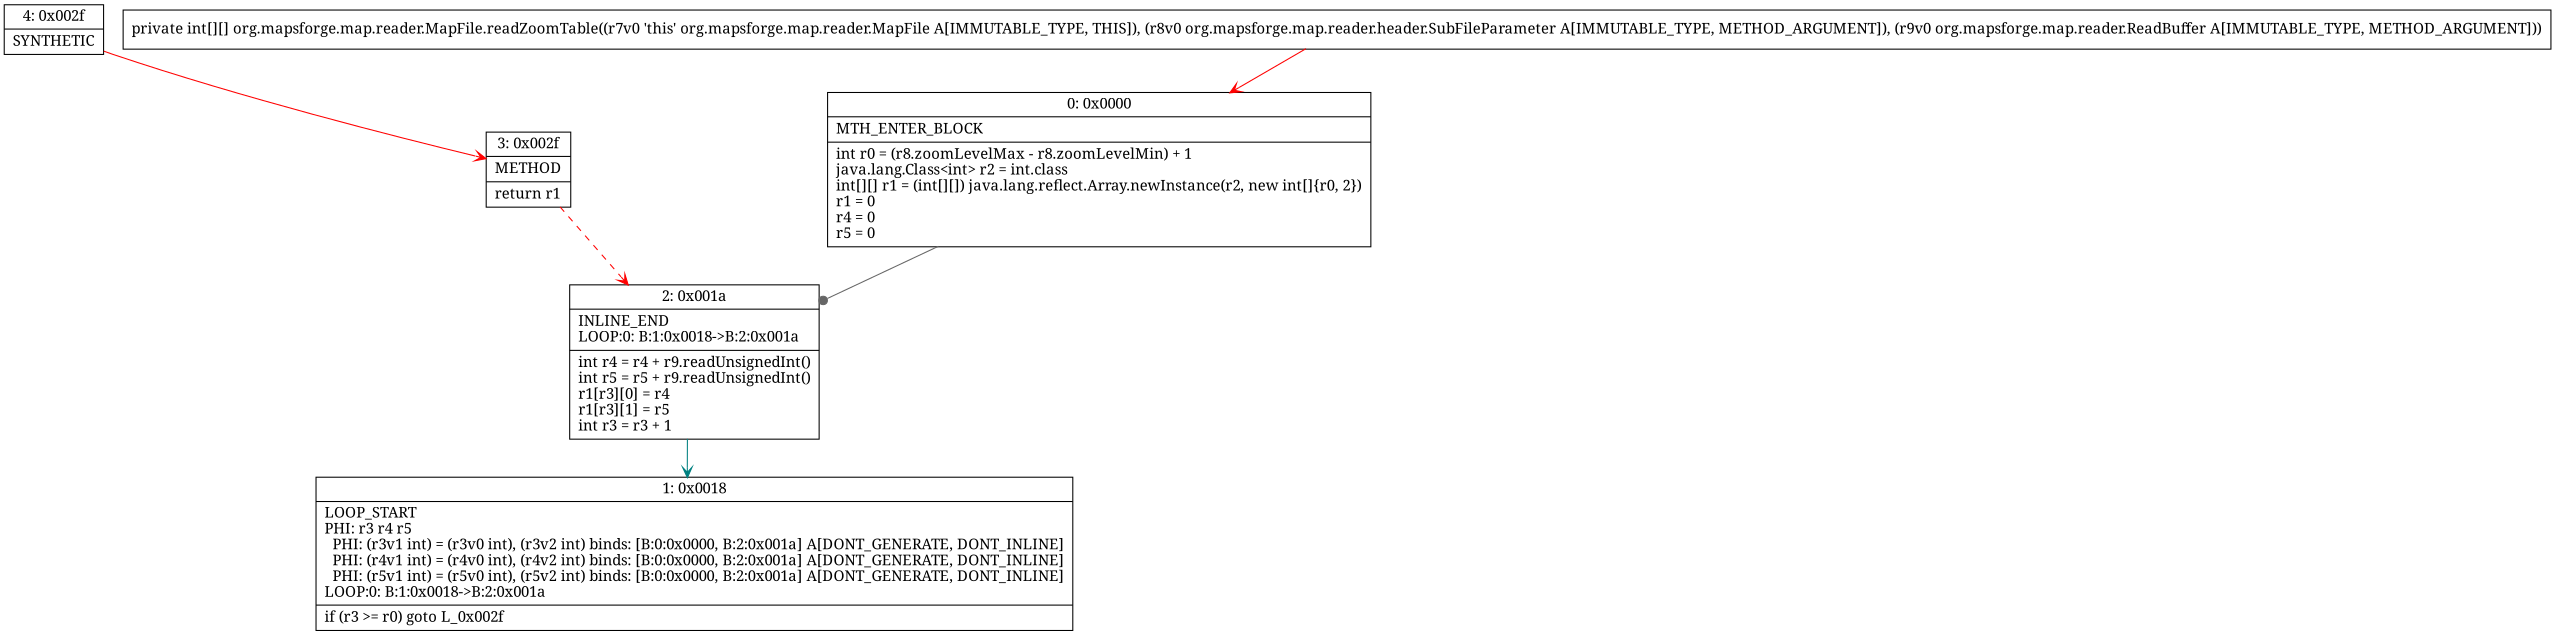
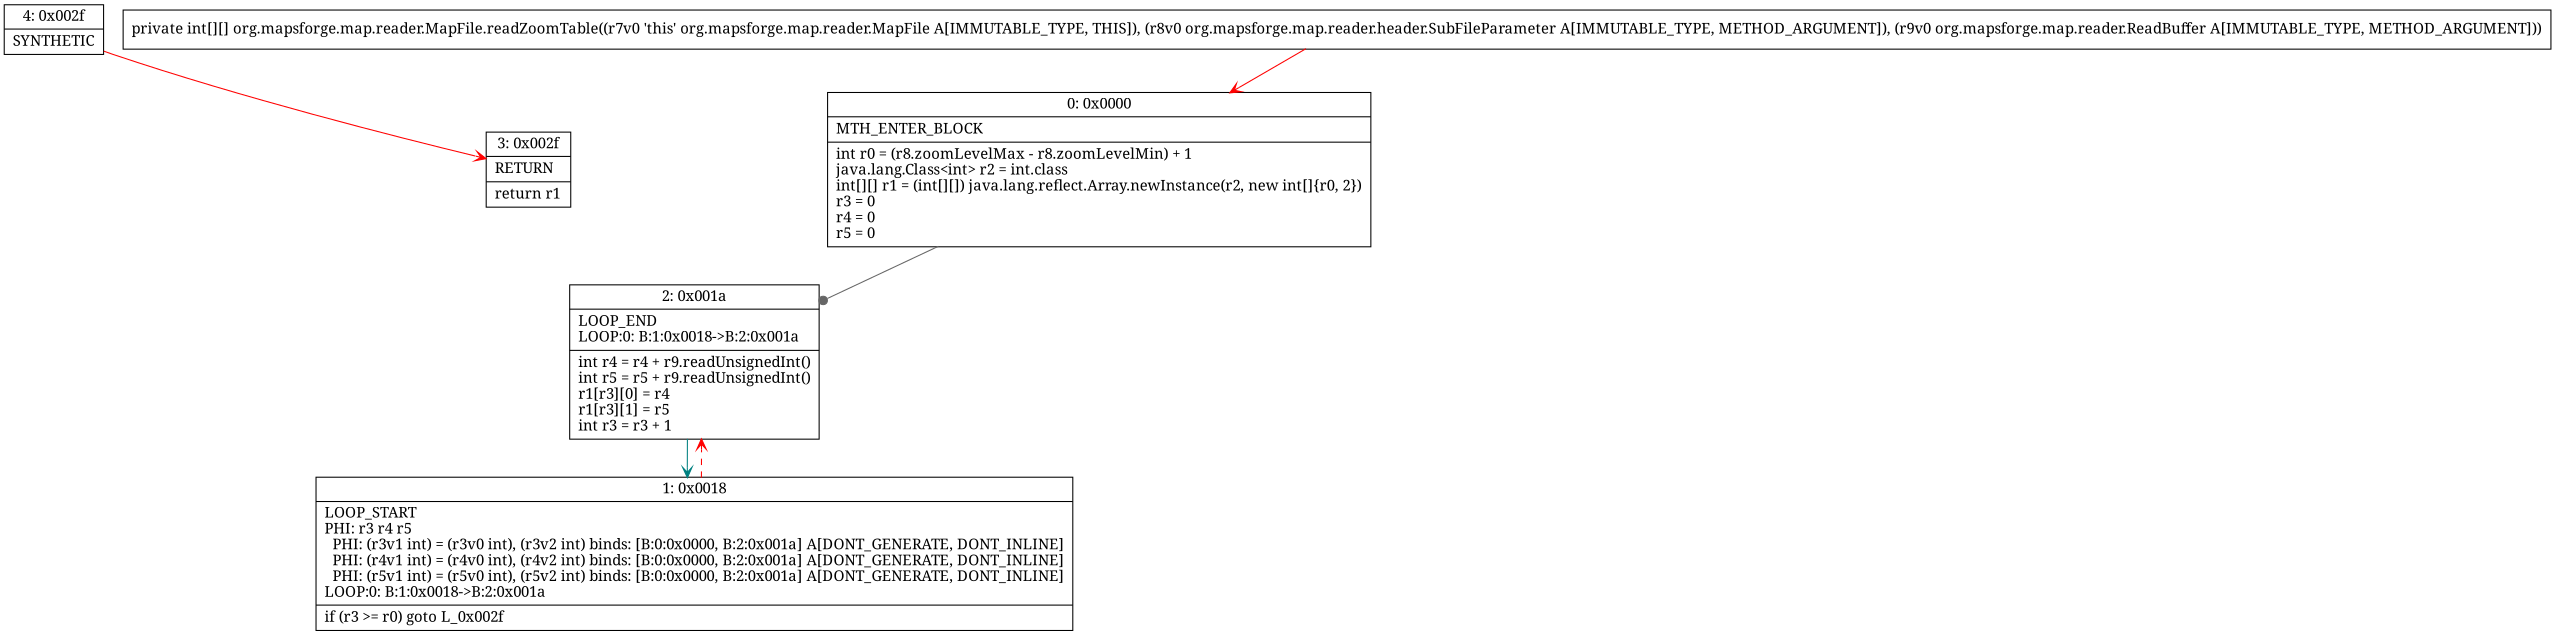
(528, 169) -> (524, 169)
(856, 202) -> (856, 202)
(591, 242) -> (702, 464)
(624, 321) -> (618, 321)
